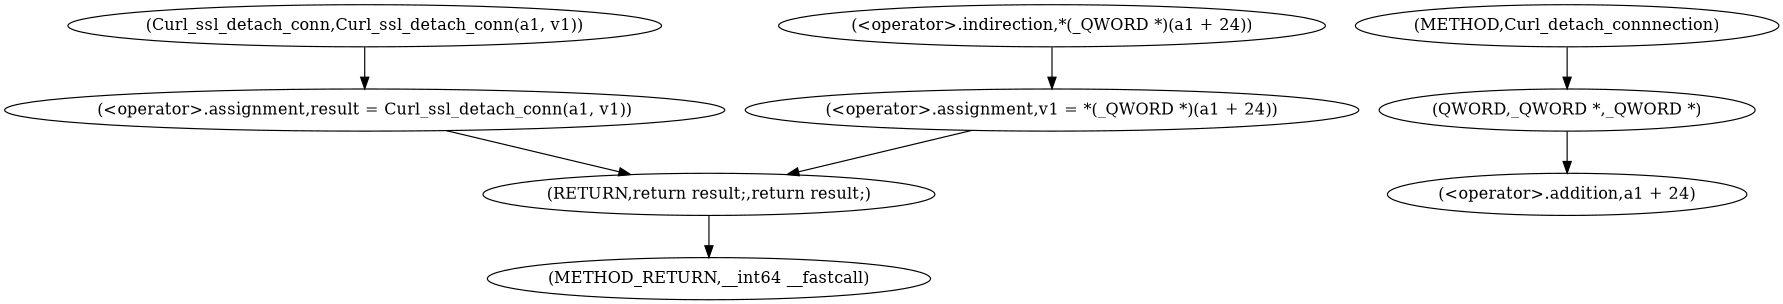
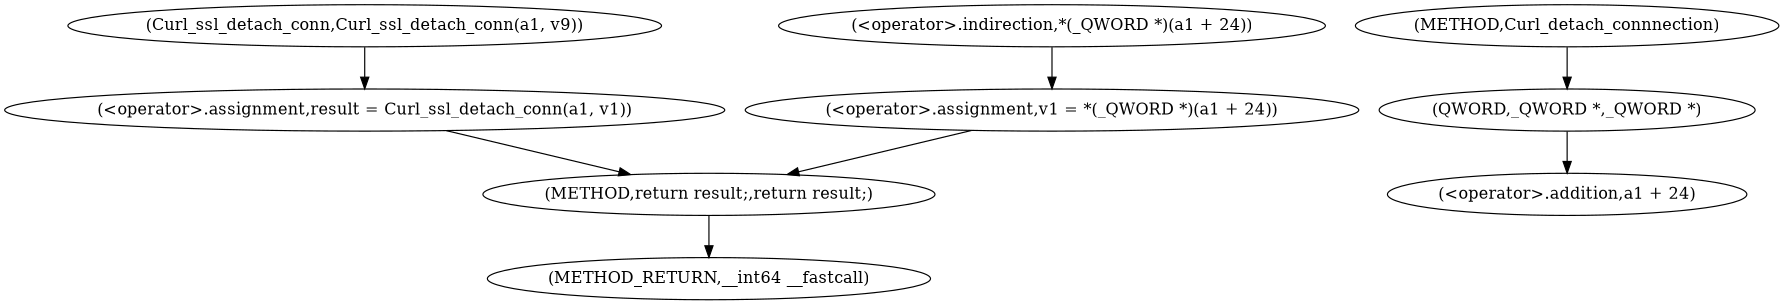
(365, 26) -> (365, 26)
(709, 194) -> (709, 194)
